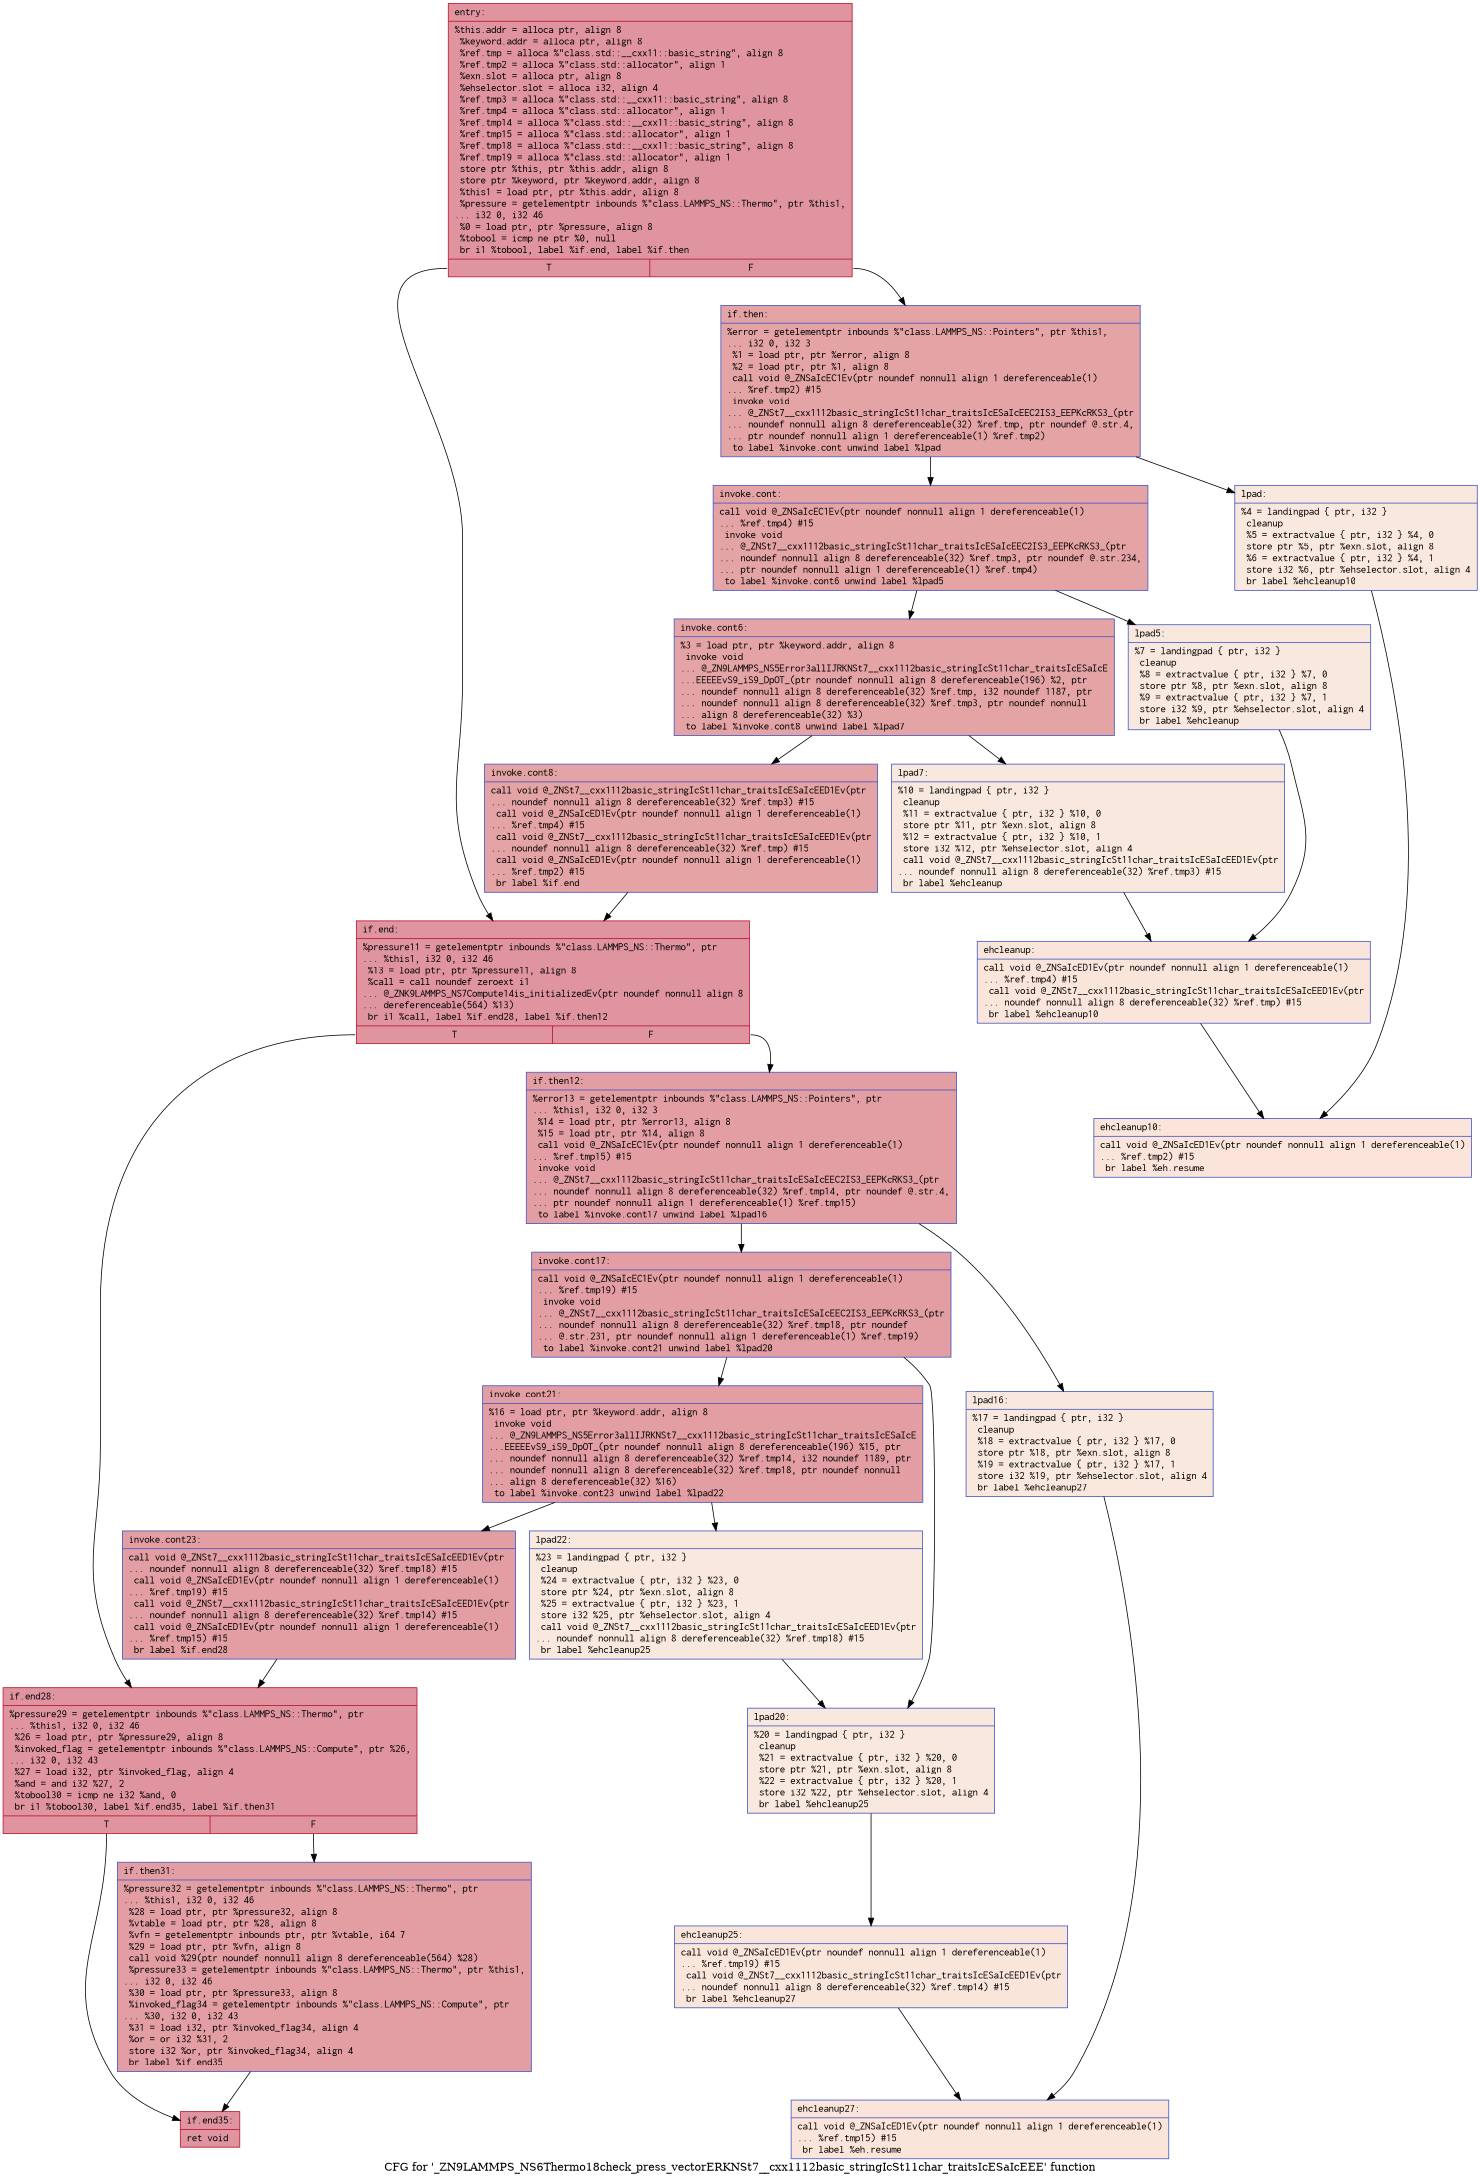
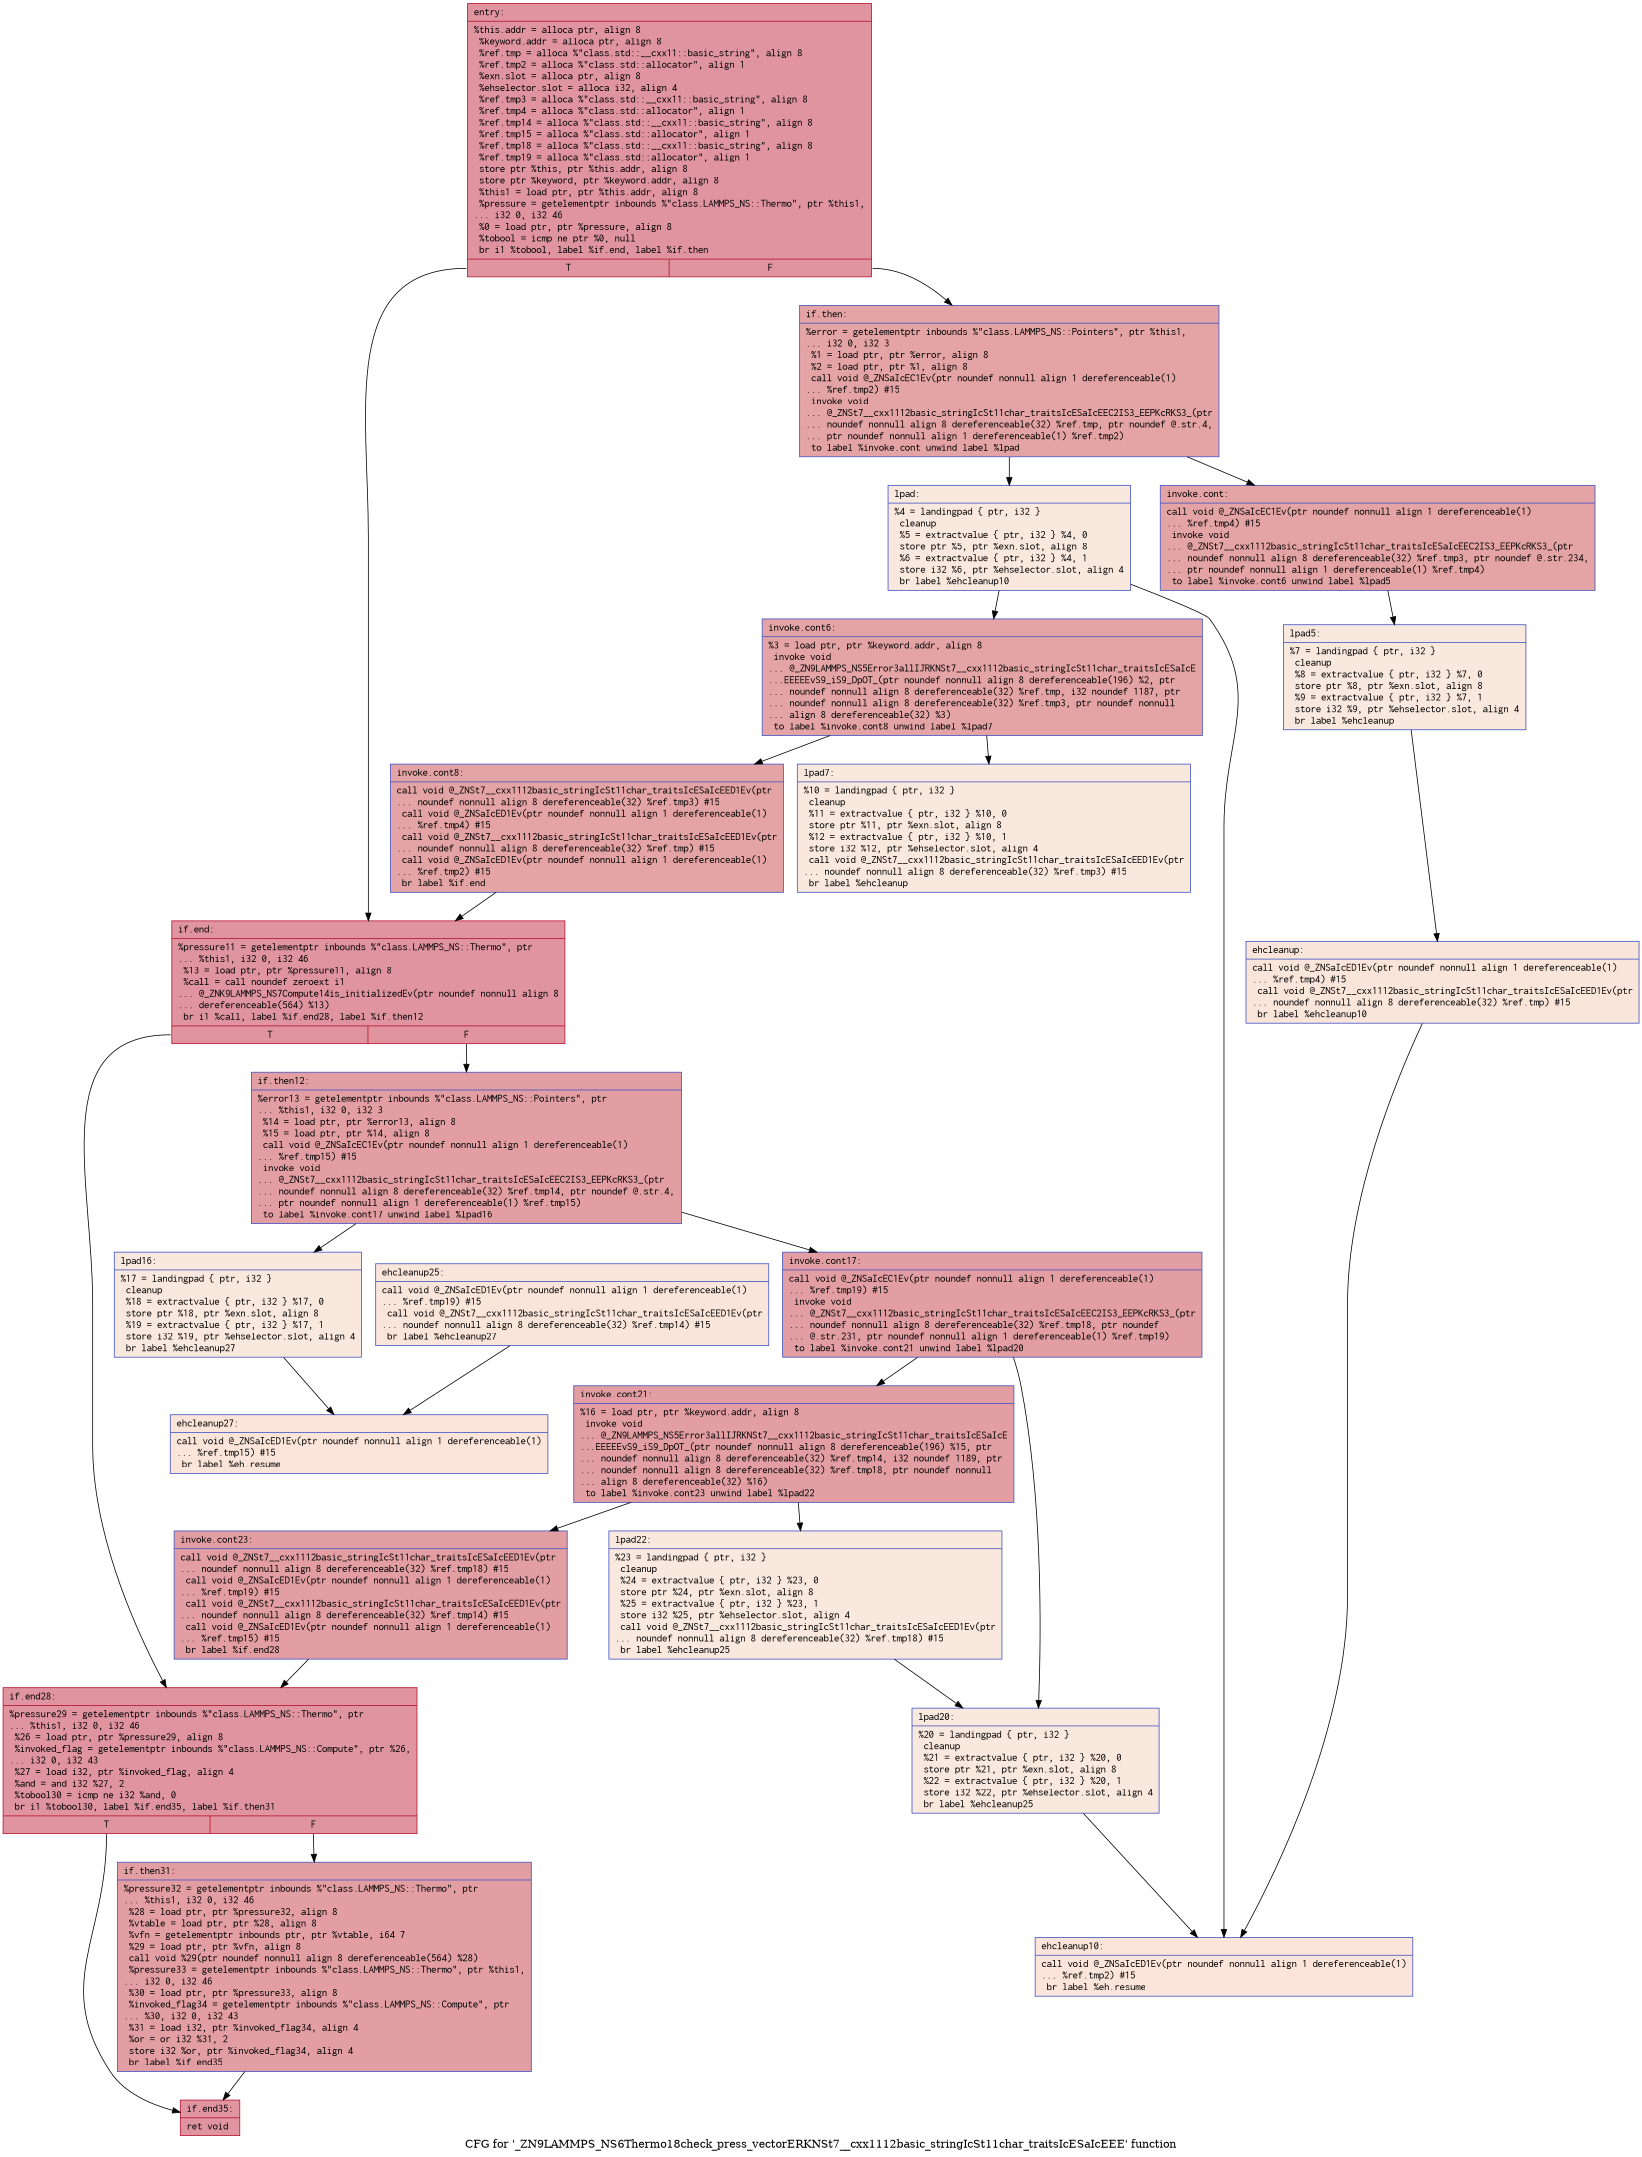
(914, 601) -> (997, 601)
(1135, 913) -> none
(871, 1866) -> (1138, 1872)
